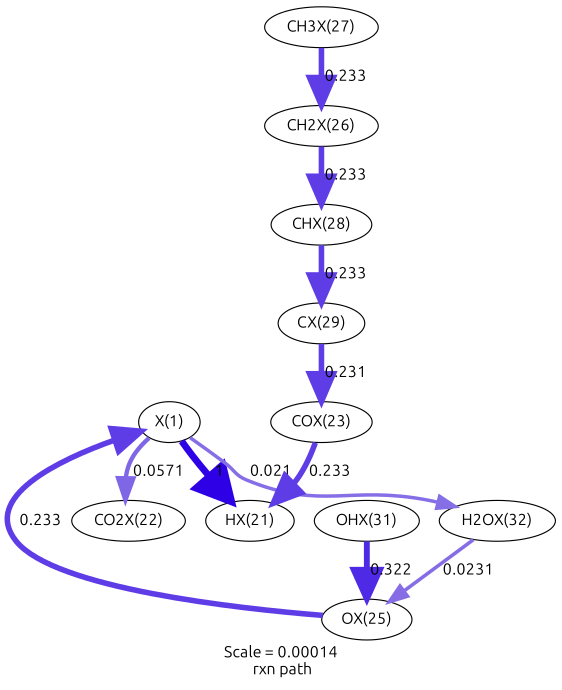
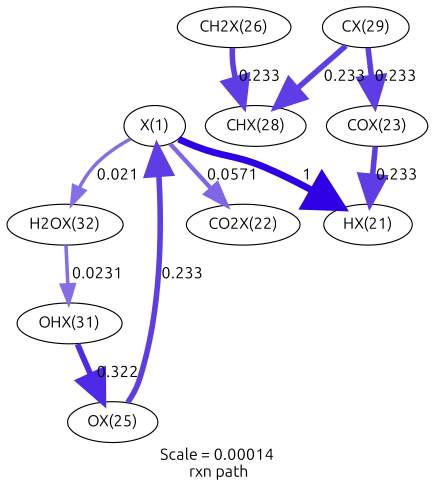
(321, 27) -> none
(321, 260) -> (321, 67)
(344, 373) -> (394, 77)
(439, 565) -> (67, 265)
